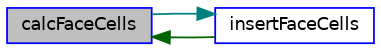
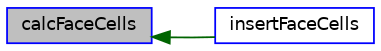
(175, 14) -> none
